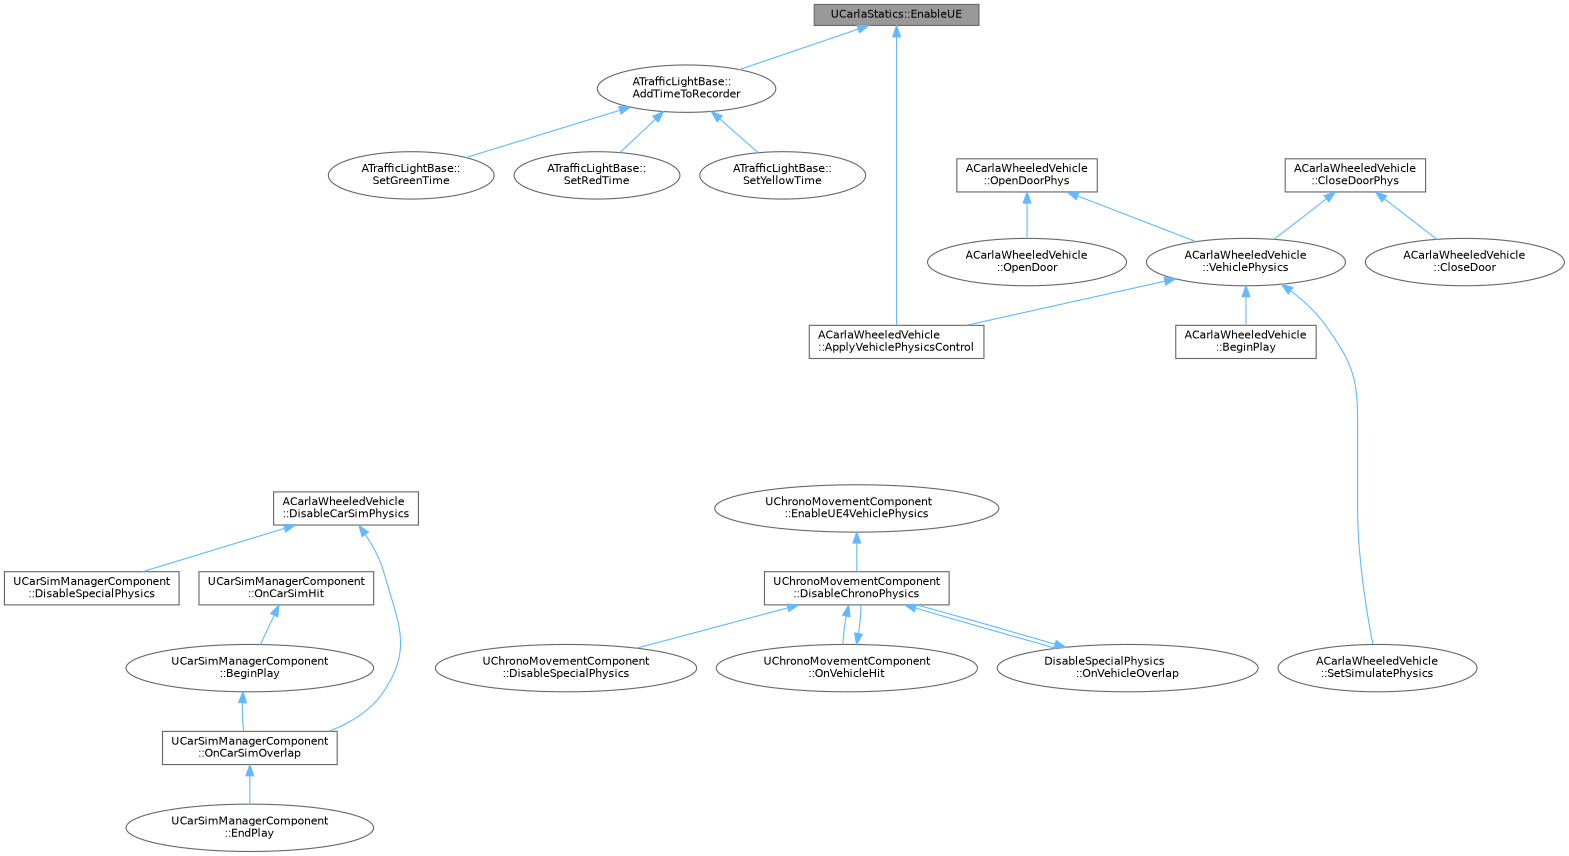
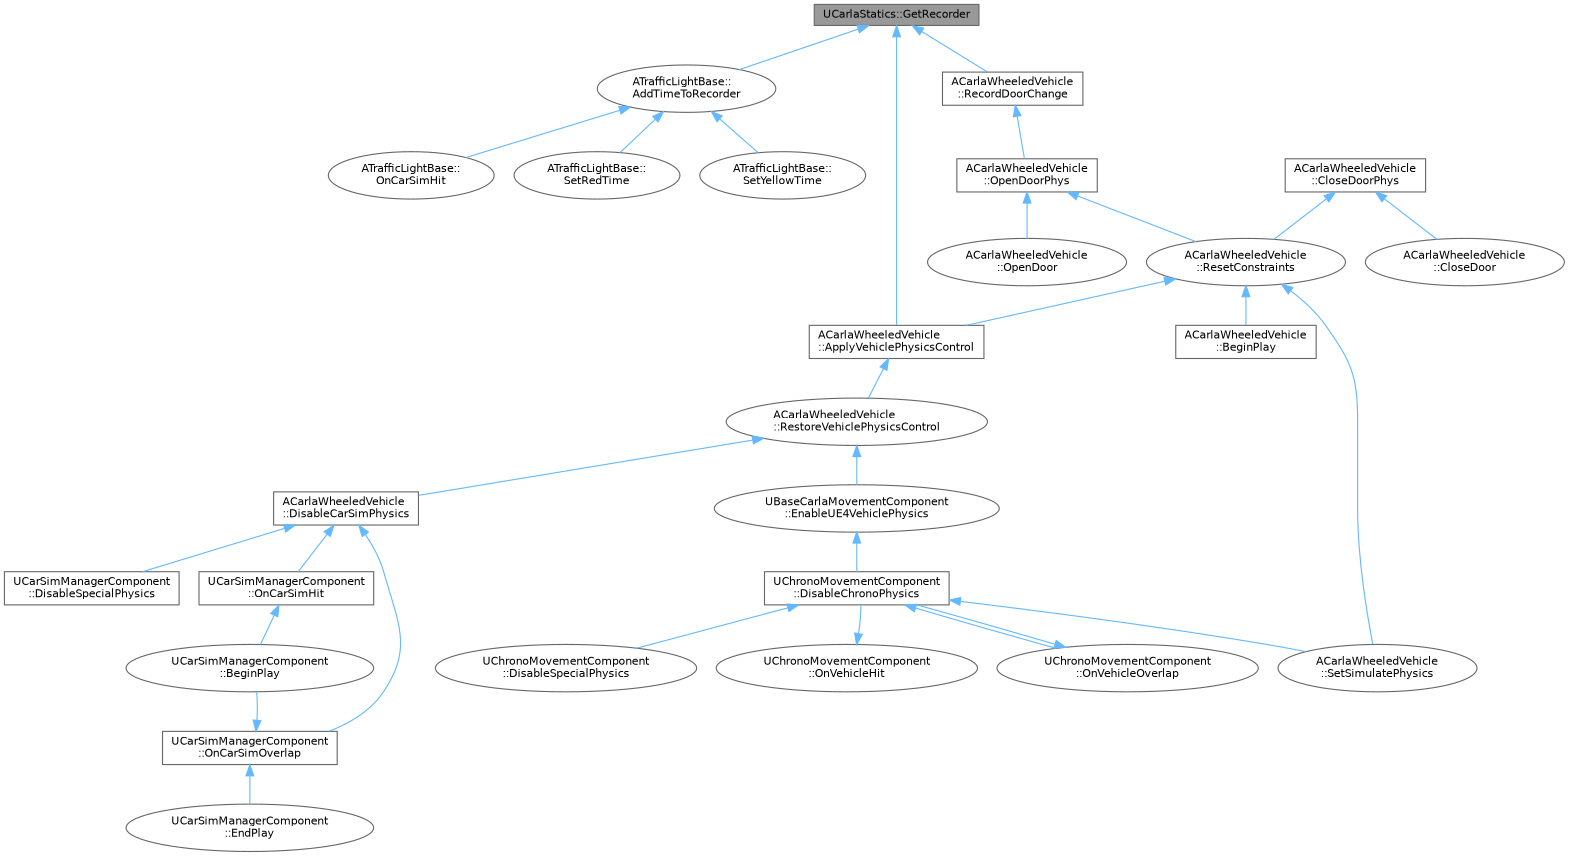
(897, 15) -> (897, 15)
none -> (1013, 89)
(411, 175) -> (411, 175)
(1246, 262) -> (1246, 262)
none -> (857, 422)
(857, 508) -> (857, 508)
none -> (313, 553)
(844, 630) -> (1134, 624)
(1128, 668) -> (1128, 668)
(243, 717) -> (257, 706)
